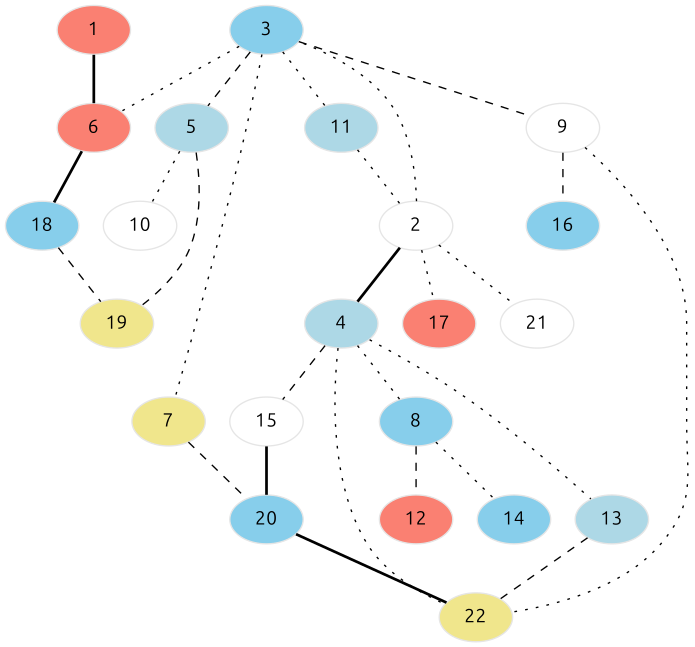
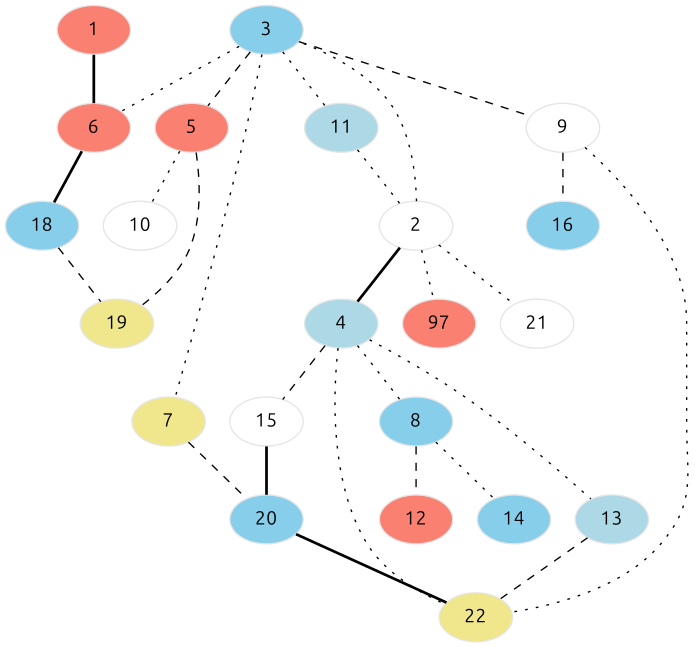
(192, 128) -> (192, 128)
(439, 324) -> (439, 324)
